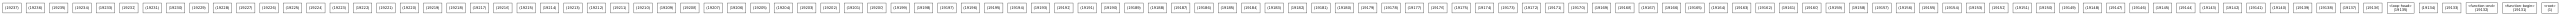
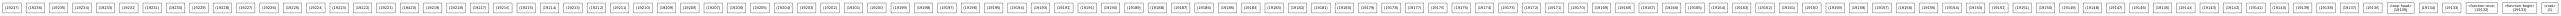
(409, 8) -> (409, 8)
